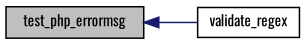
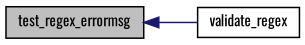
(75, 22) -> (75, 22)
